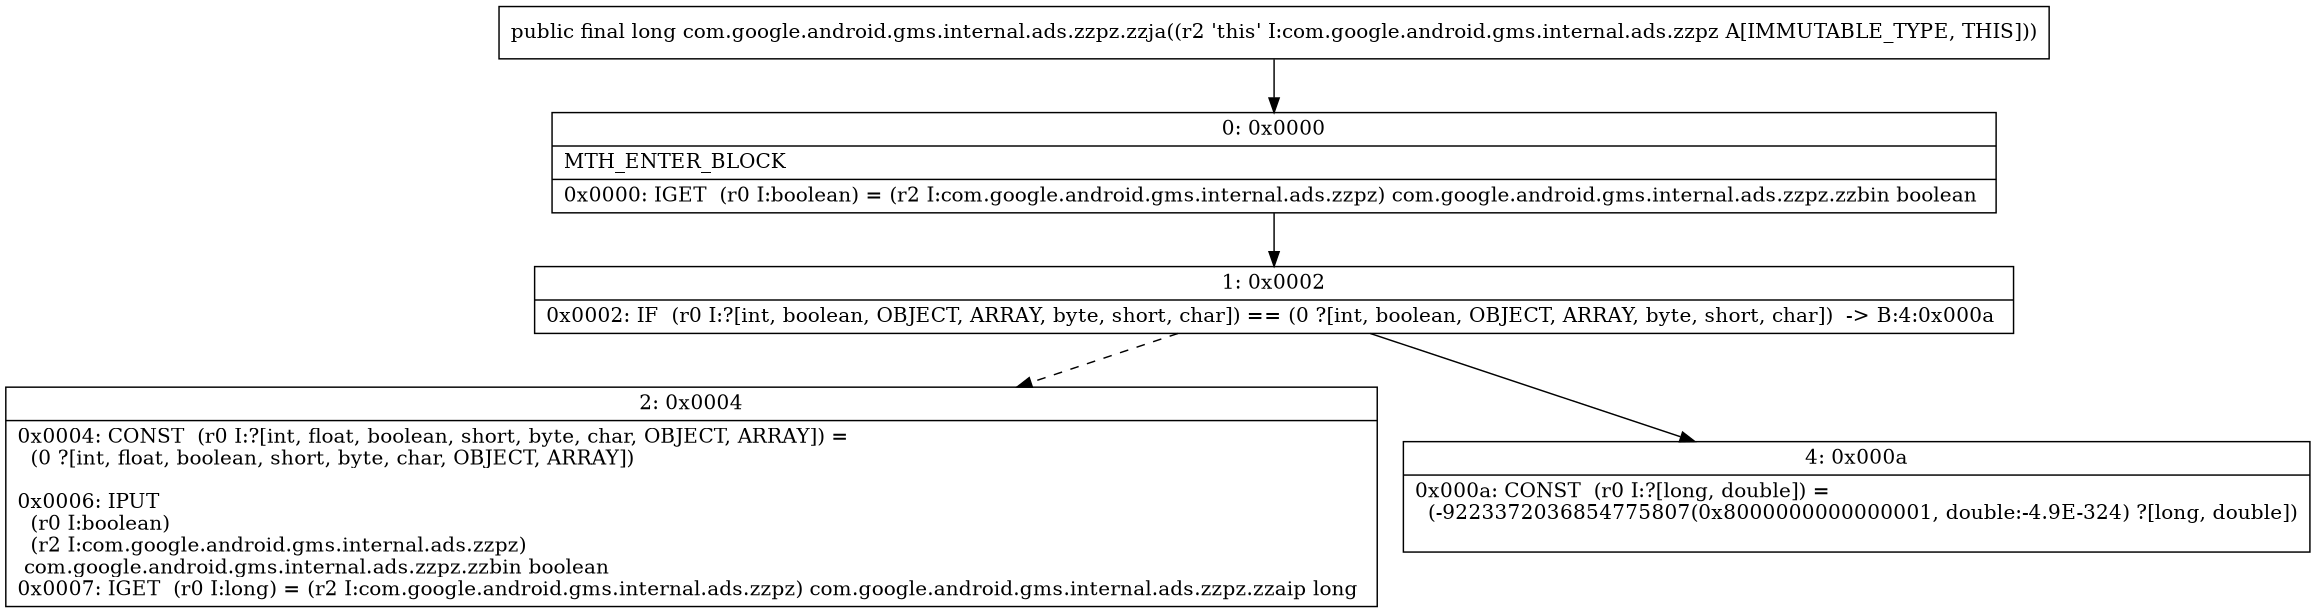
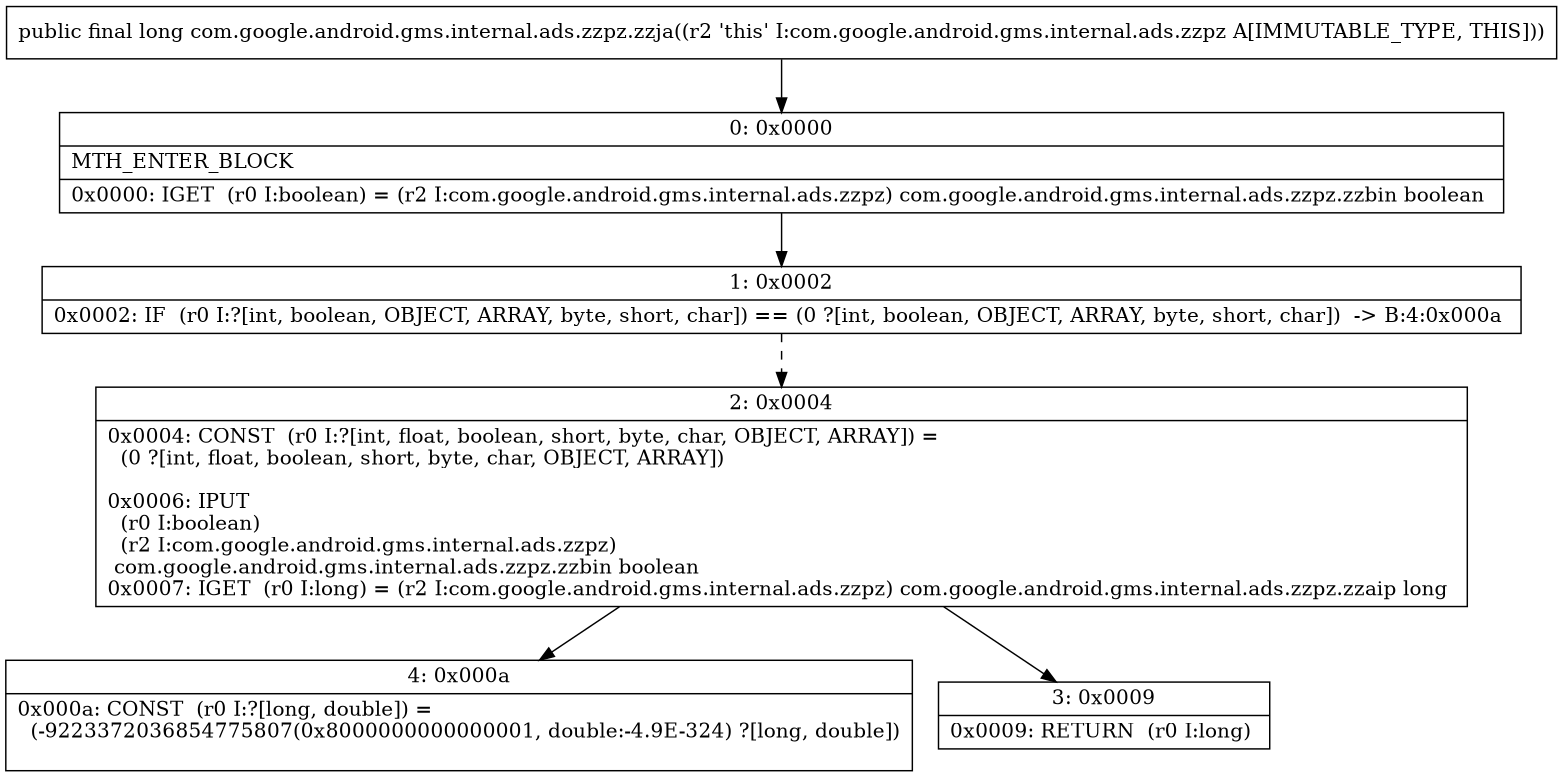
(1525, 385) -> (586, 629)
none -> (1104, 715)
